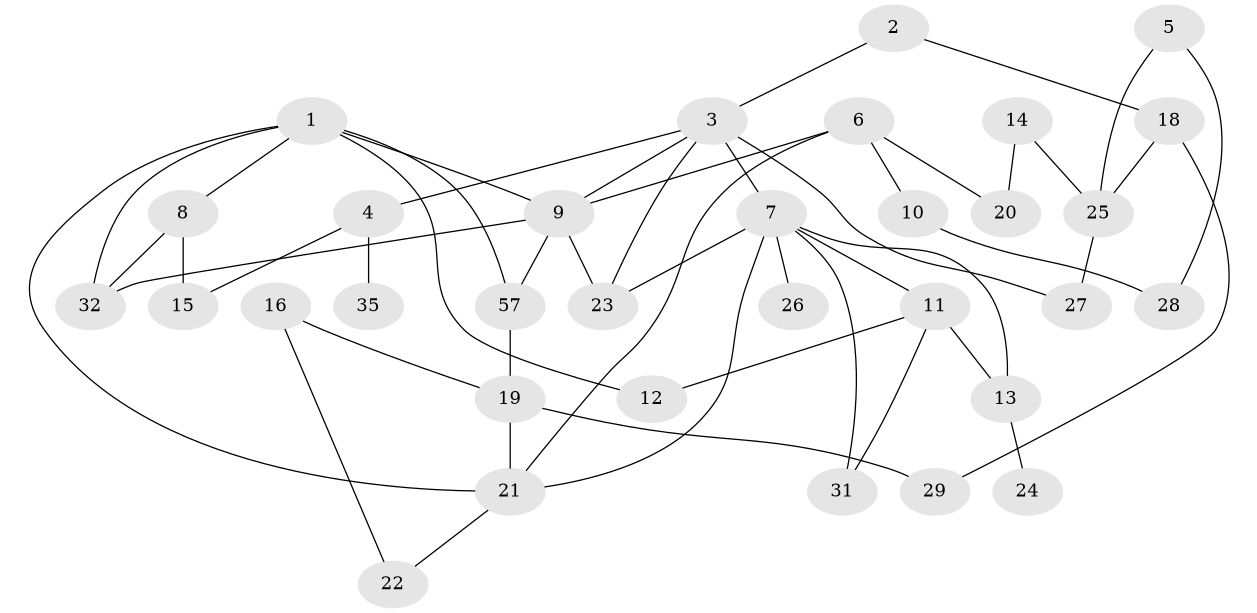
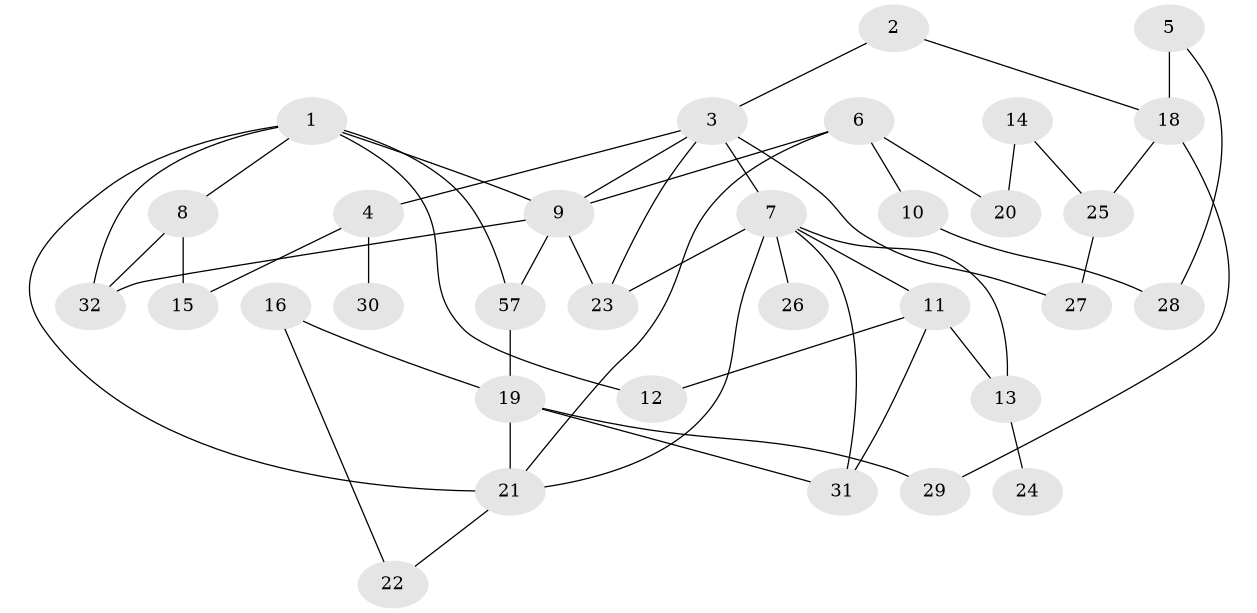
(1116, 116) -> (1169, 75)
(369, 306) -> (369, 306)
none -> (683, 447)
